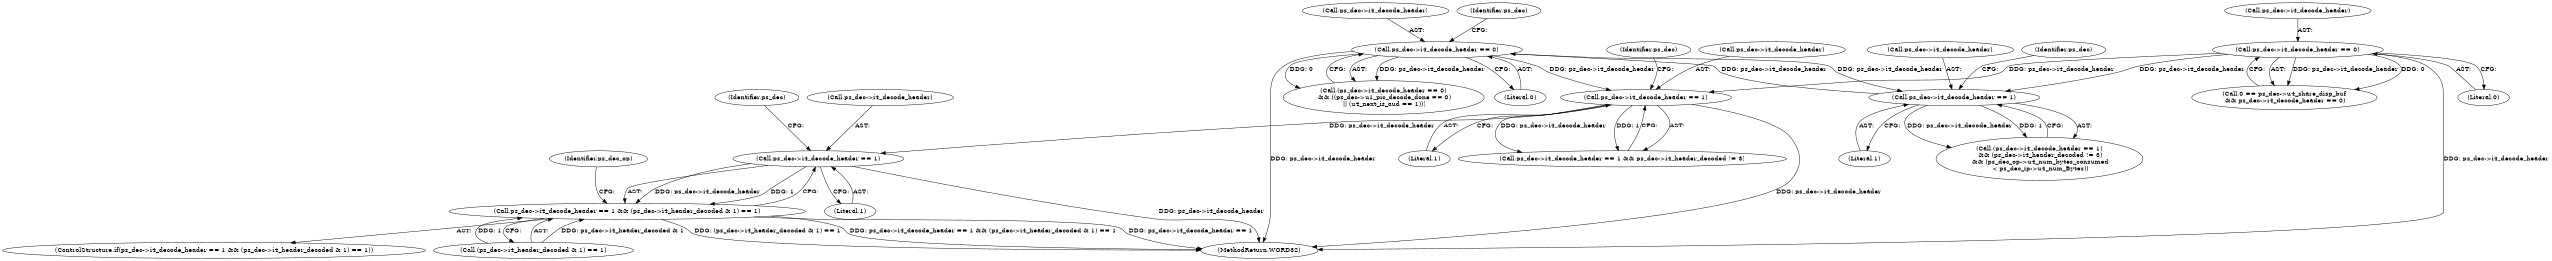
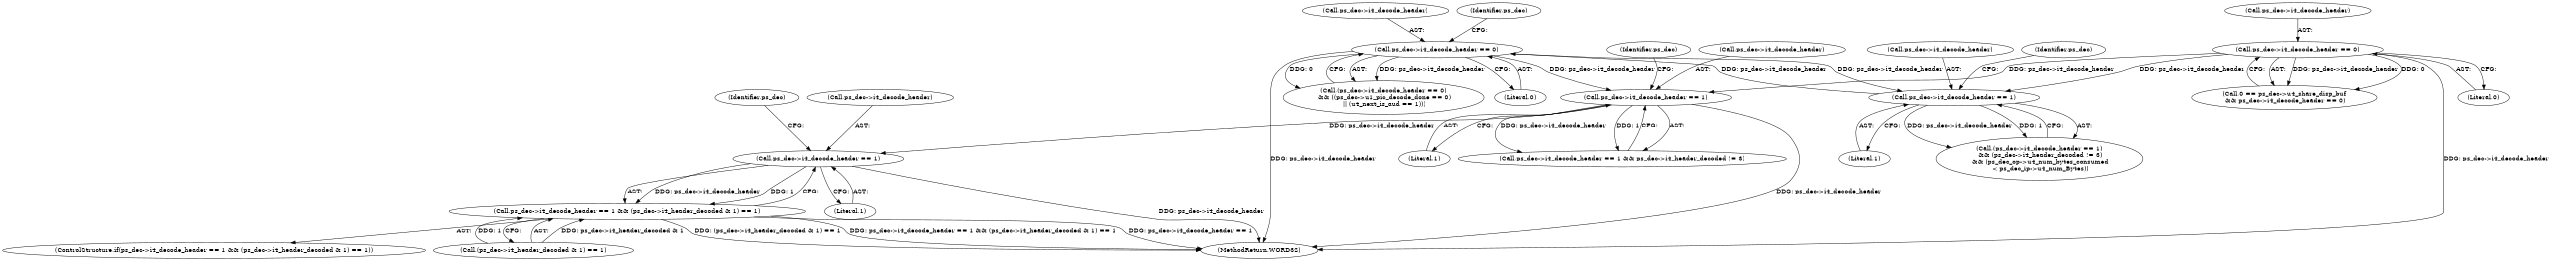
(599, 159) -> none
